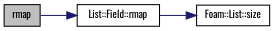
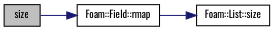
(22, 15) -> (22, 15)
(118, 15) -> (118, 15)
